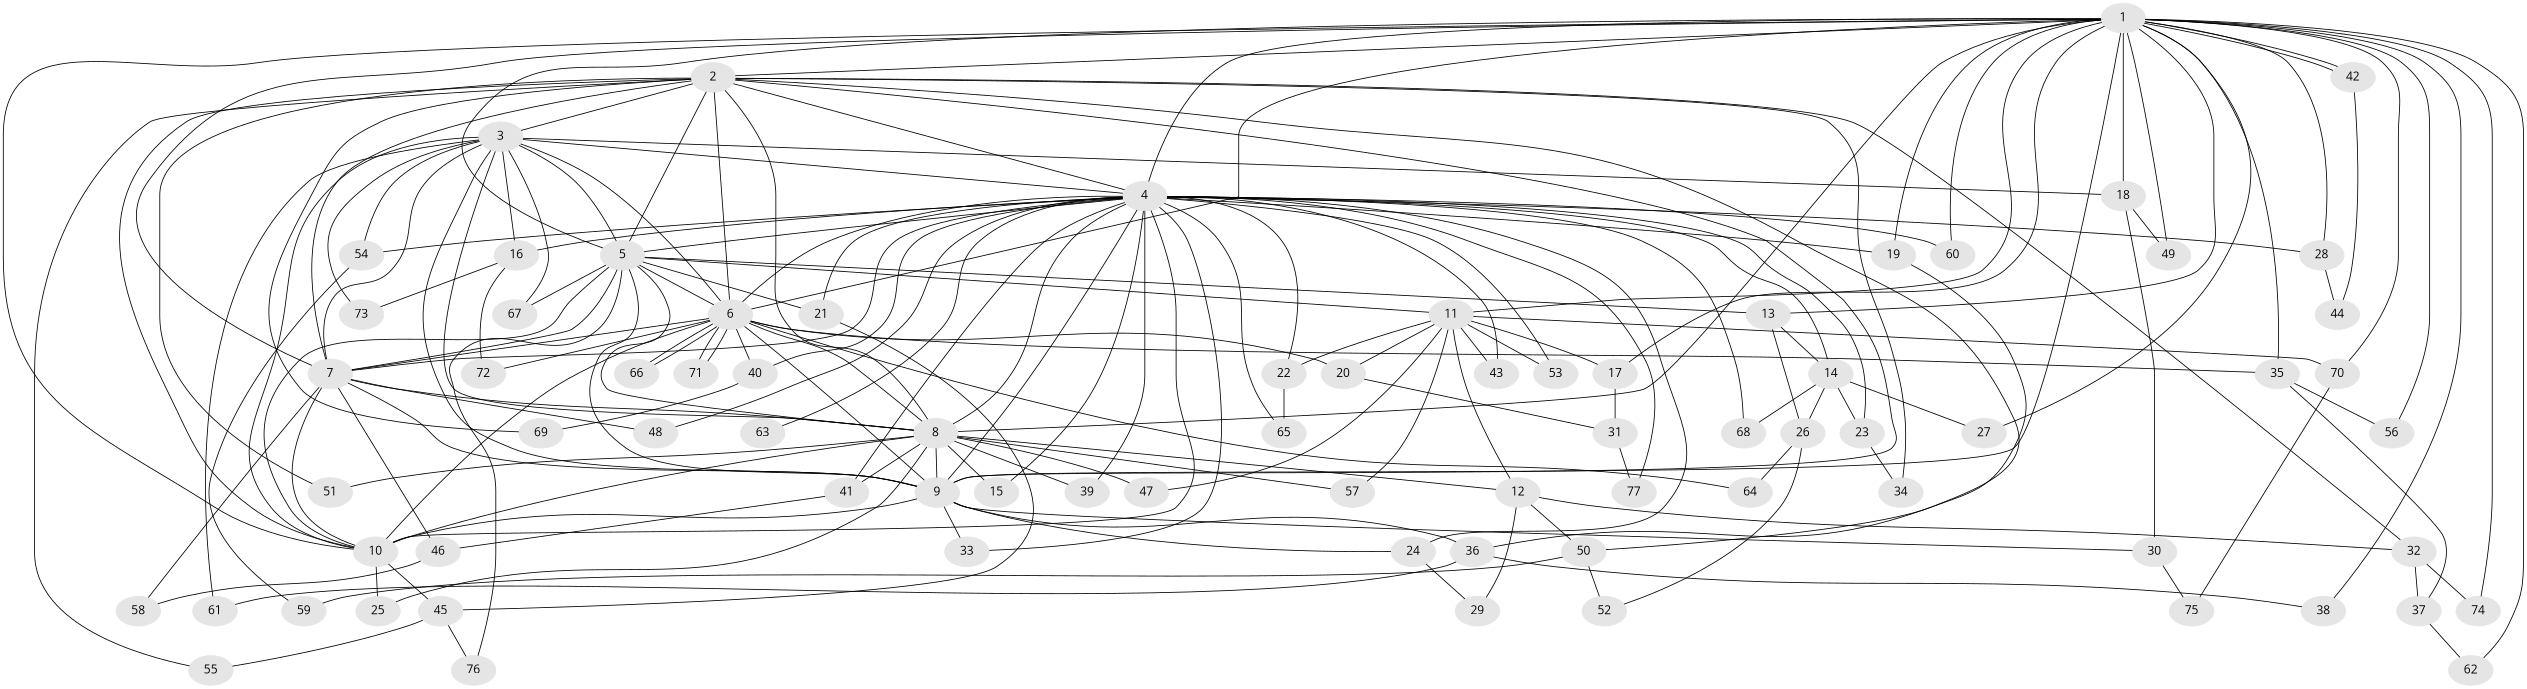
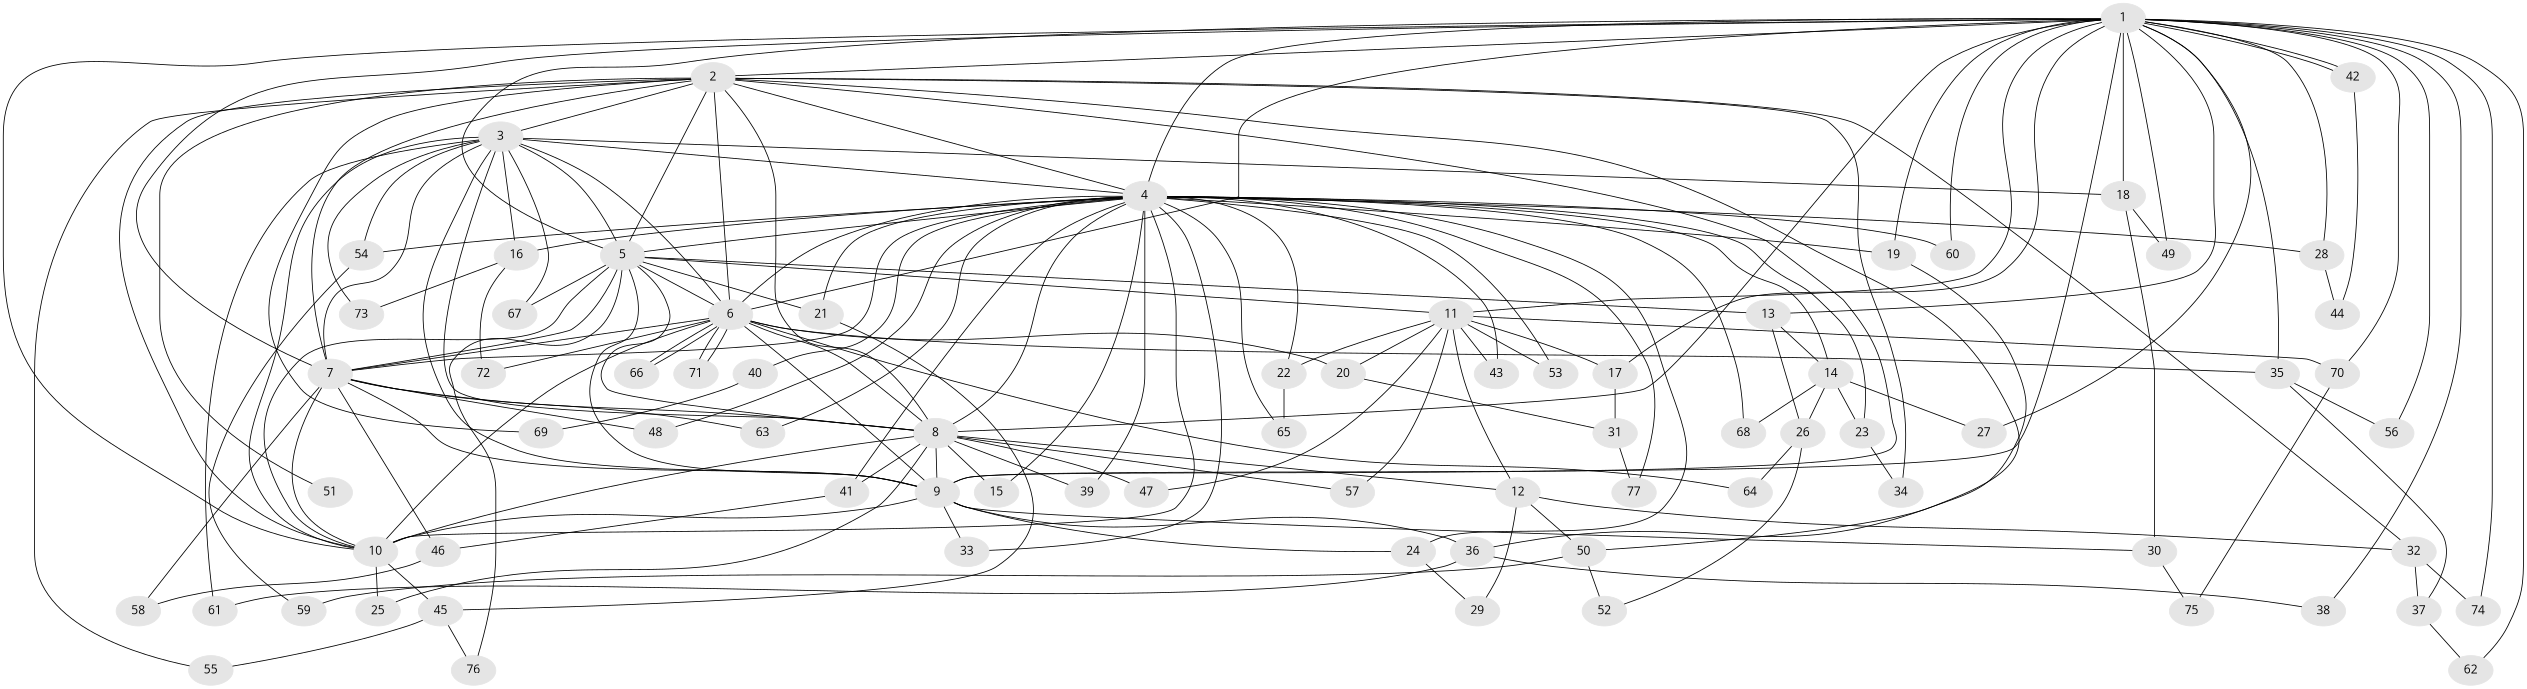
(742, 341) -> none
(1044, 356) -> none
none -> (546, 405)
(632, 458) -> none
